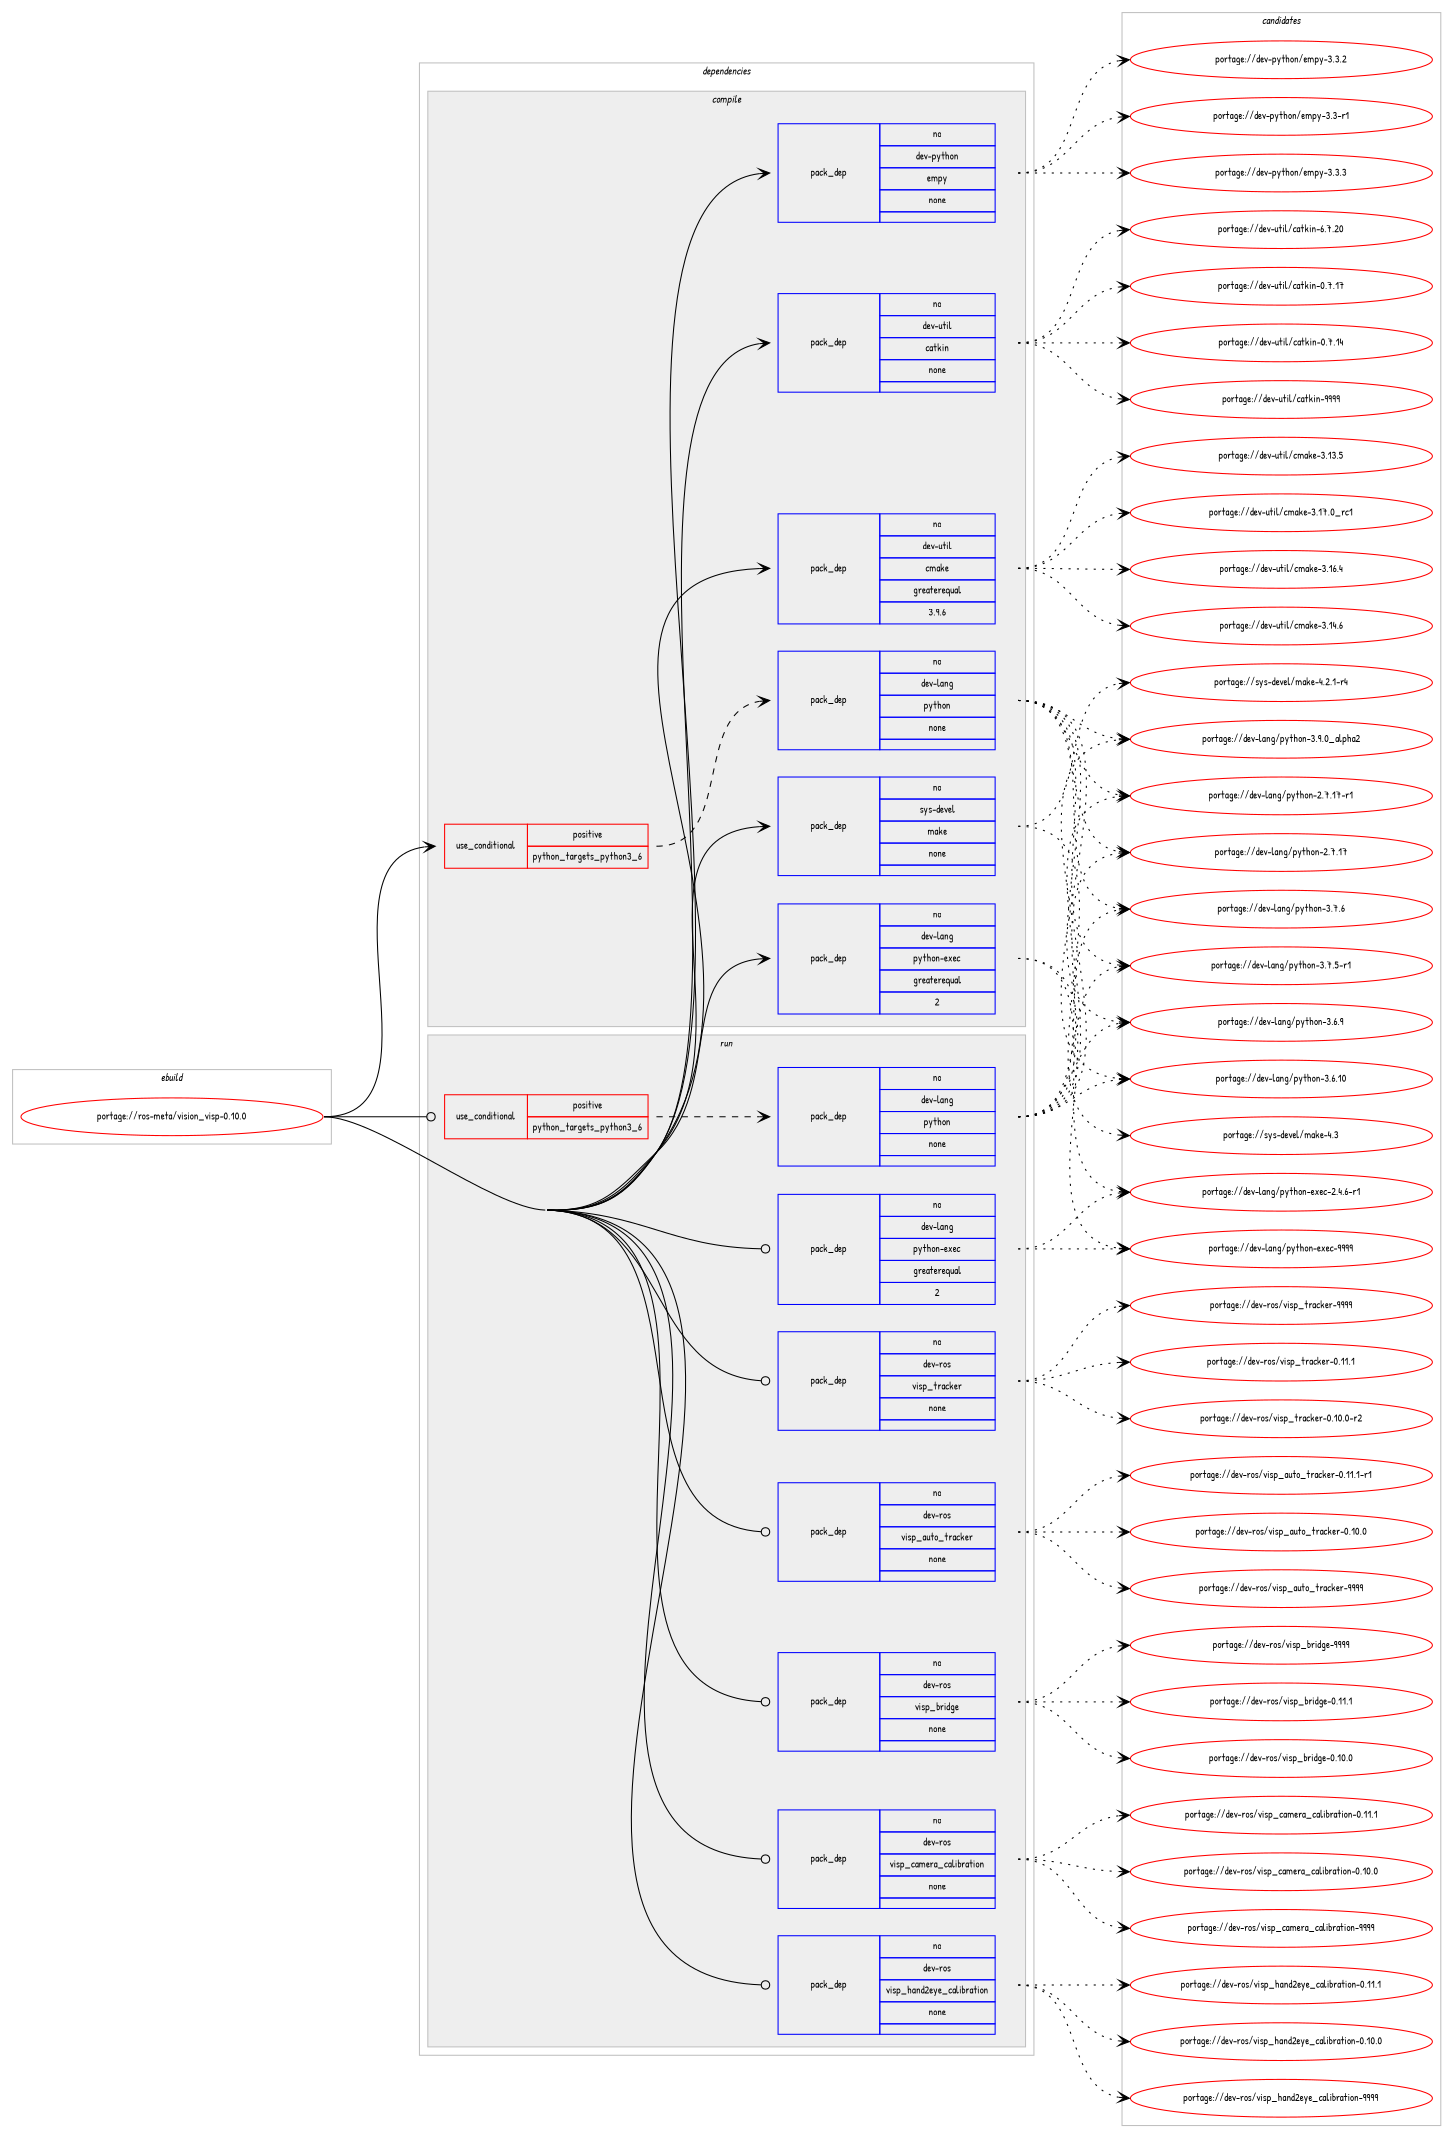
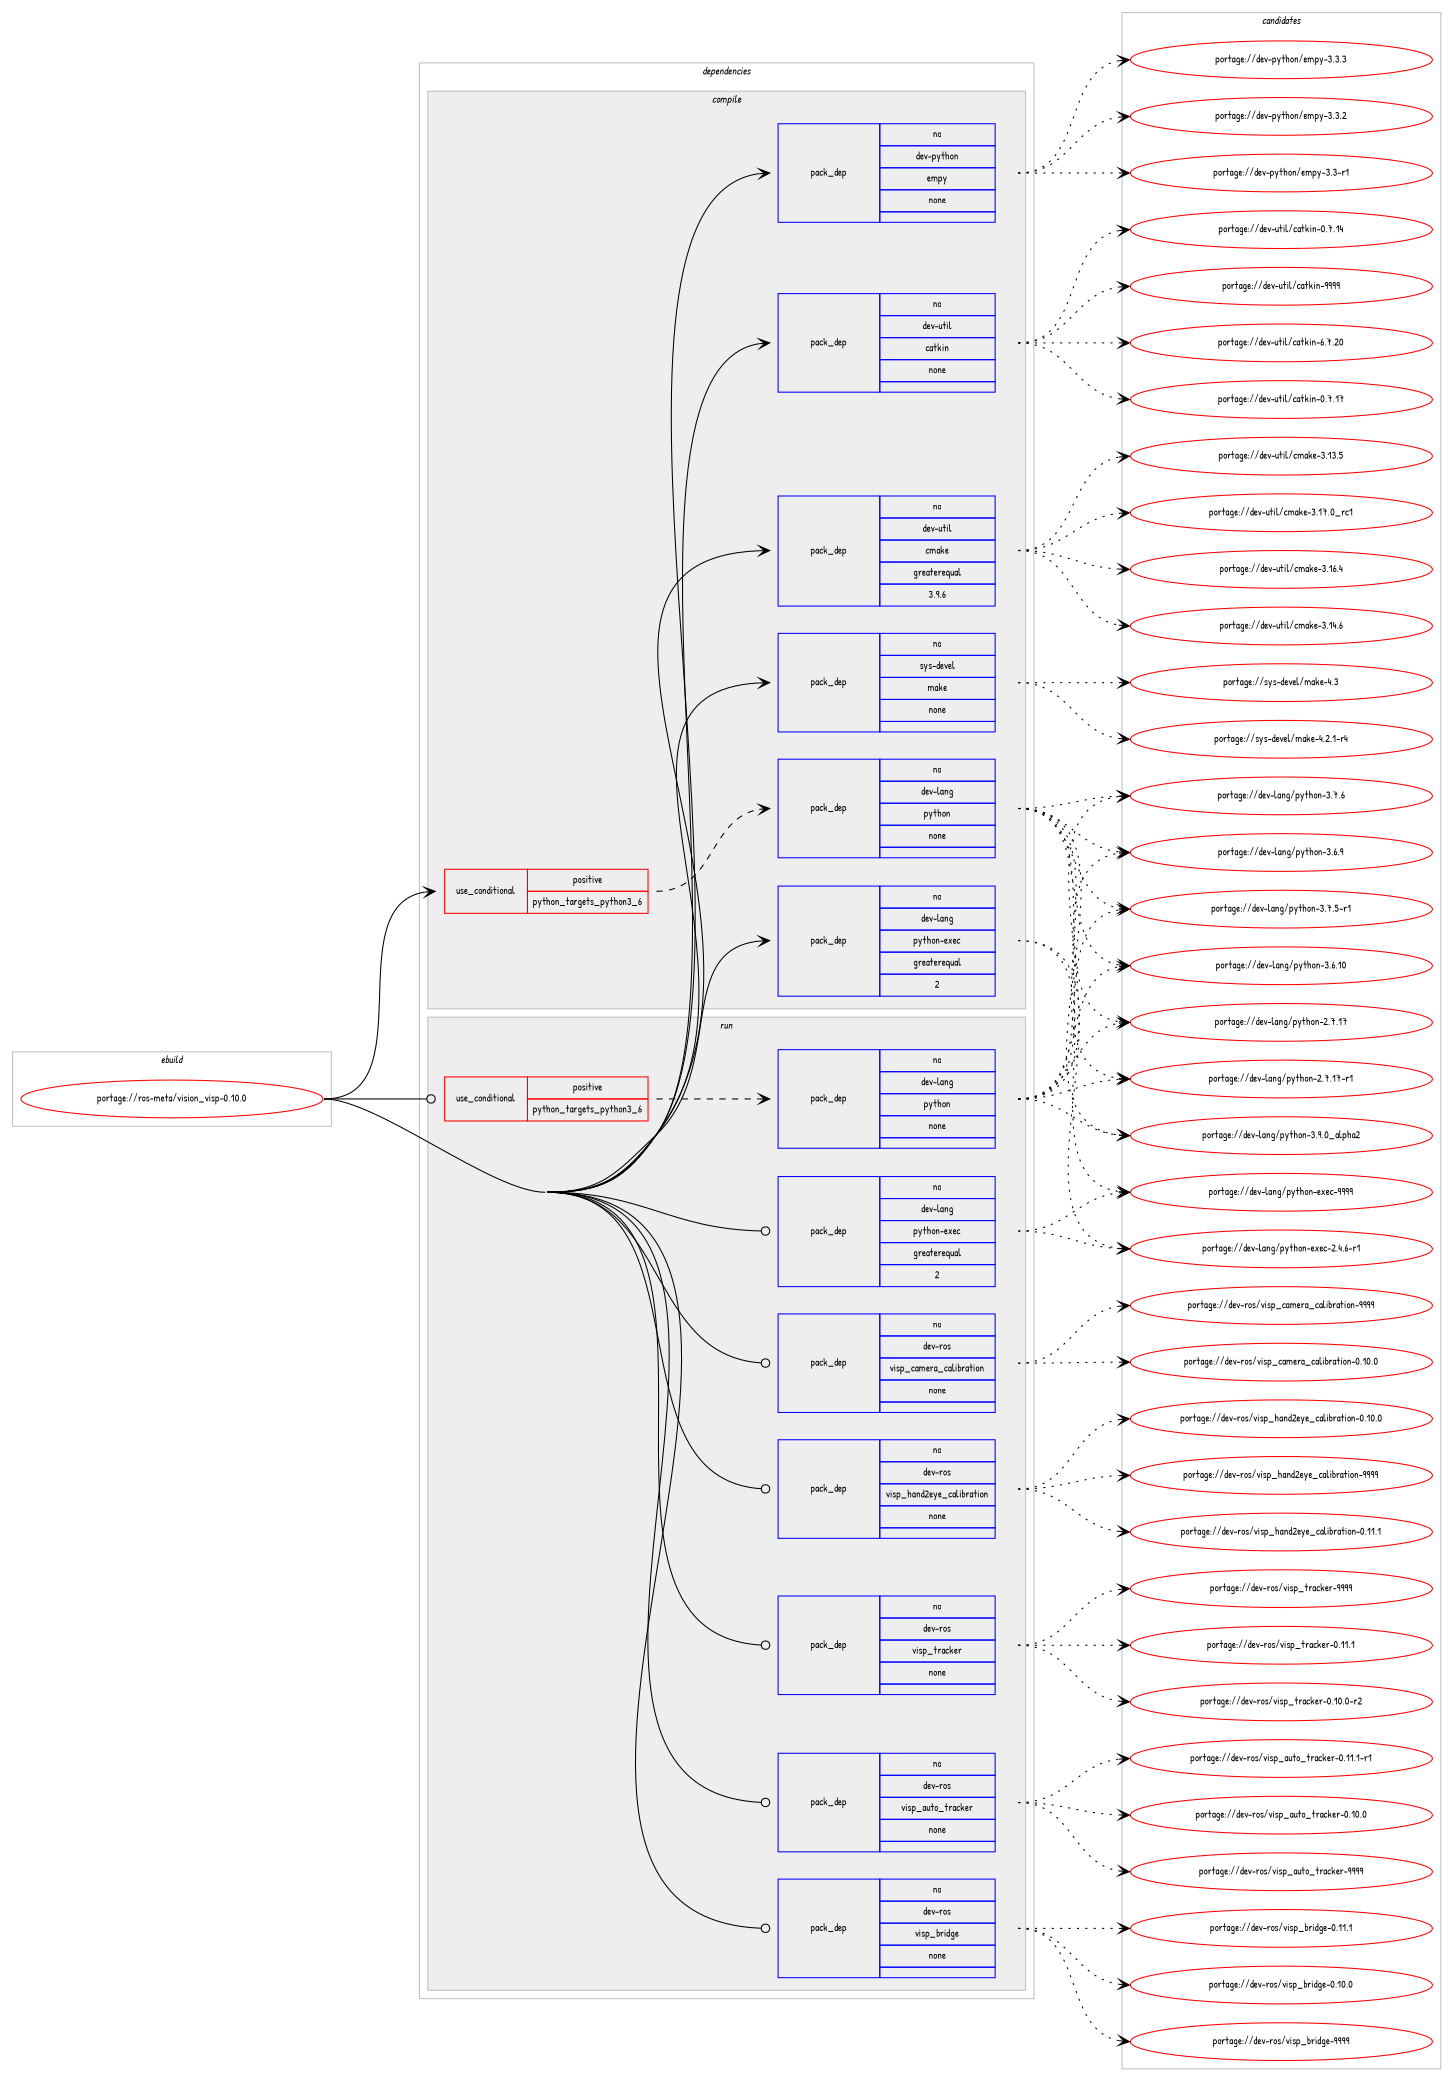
(1281, 1815) -> none
